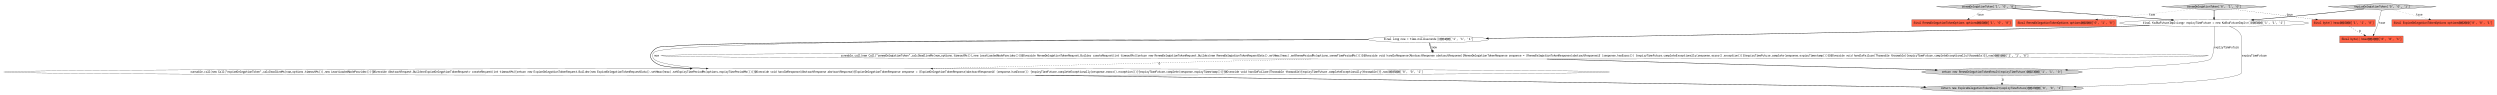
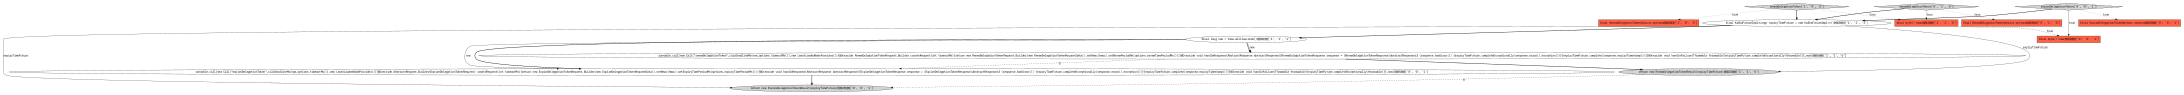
none -> (1860, 15)
(2360, 31) -> (2050, 31)
